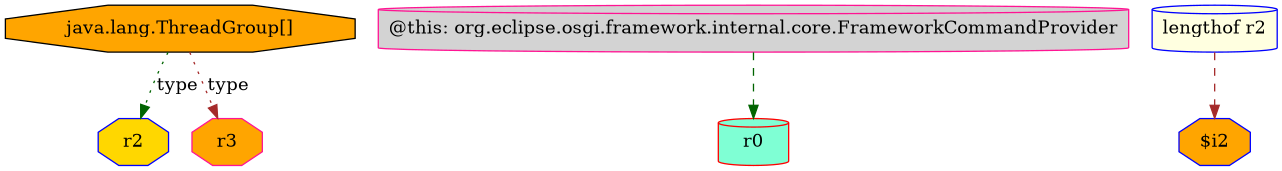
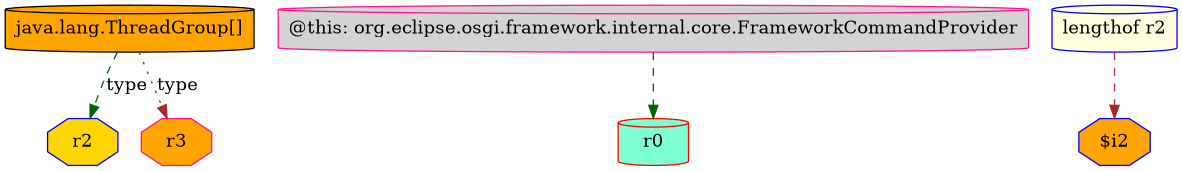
(180, 29) -> (130, 29)
(155, 79) -> (105, 79)
